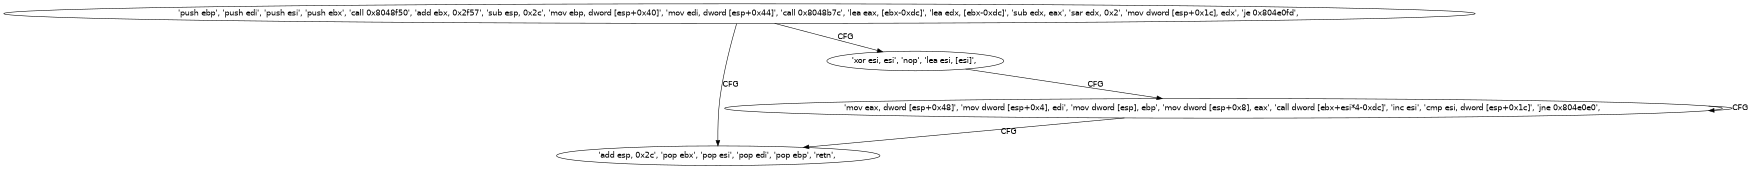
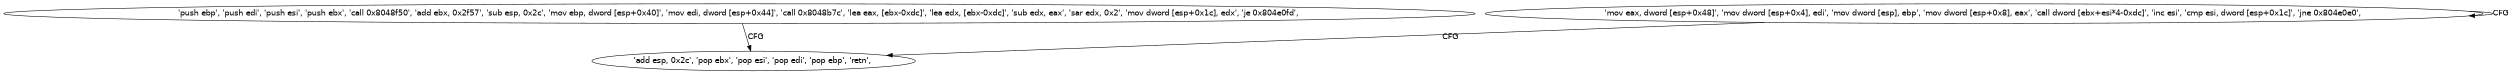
(915, 61) -> none
